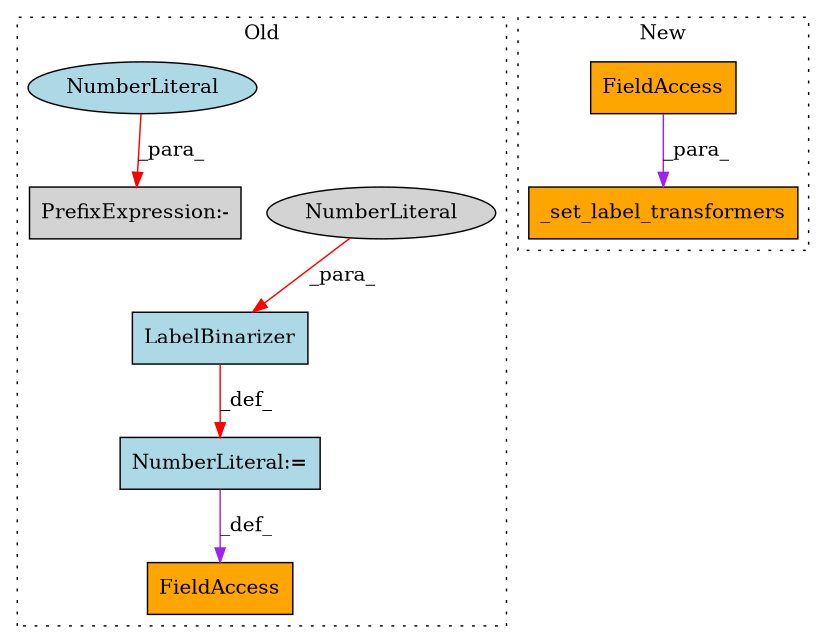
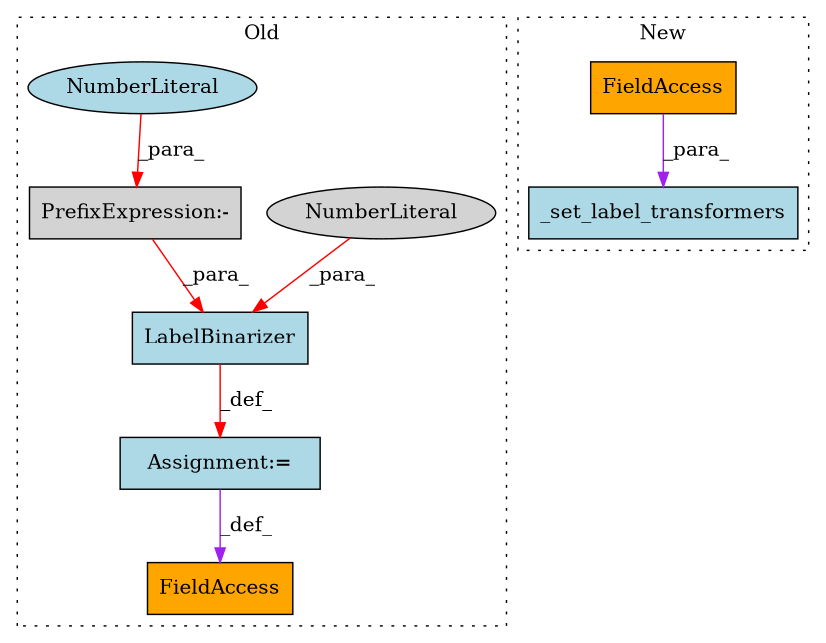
(663, 213) -> (663, 213)
none -> (173, 269)
(220, 463) -> (220, 463)
